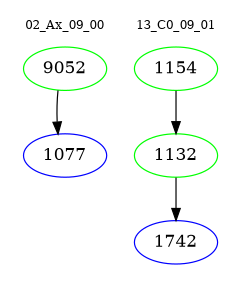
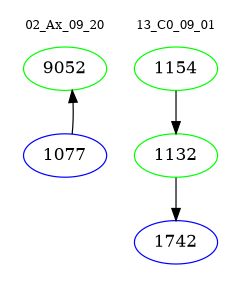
(65, 26) -> (65, 26)
(57, 106) -> (73, 118)
